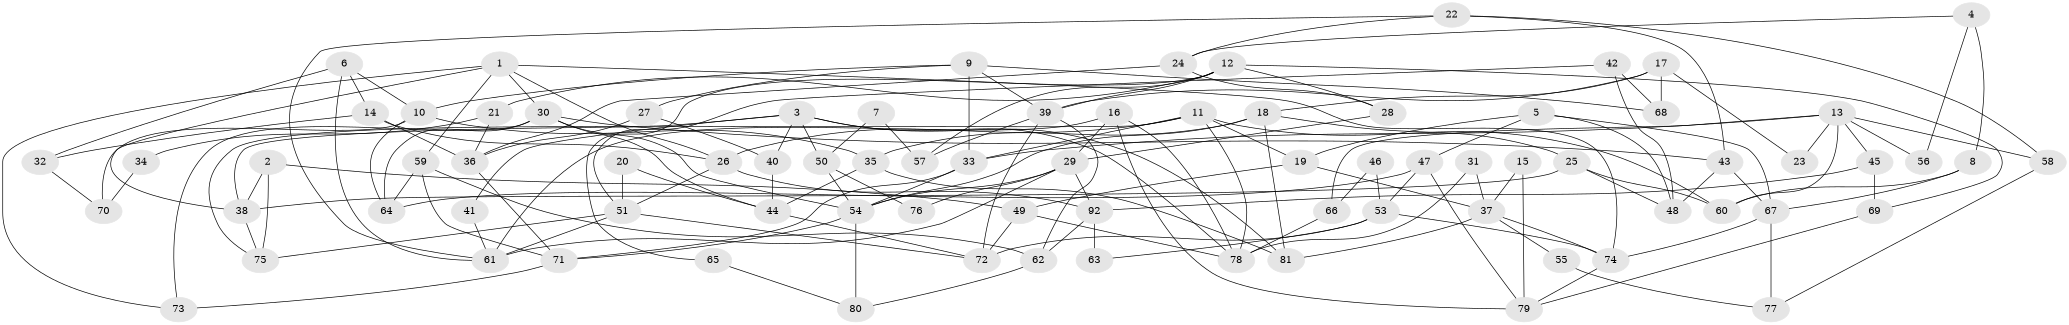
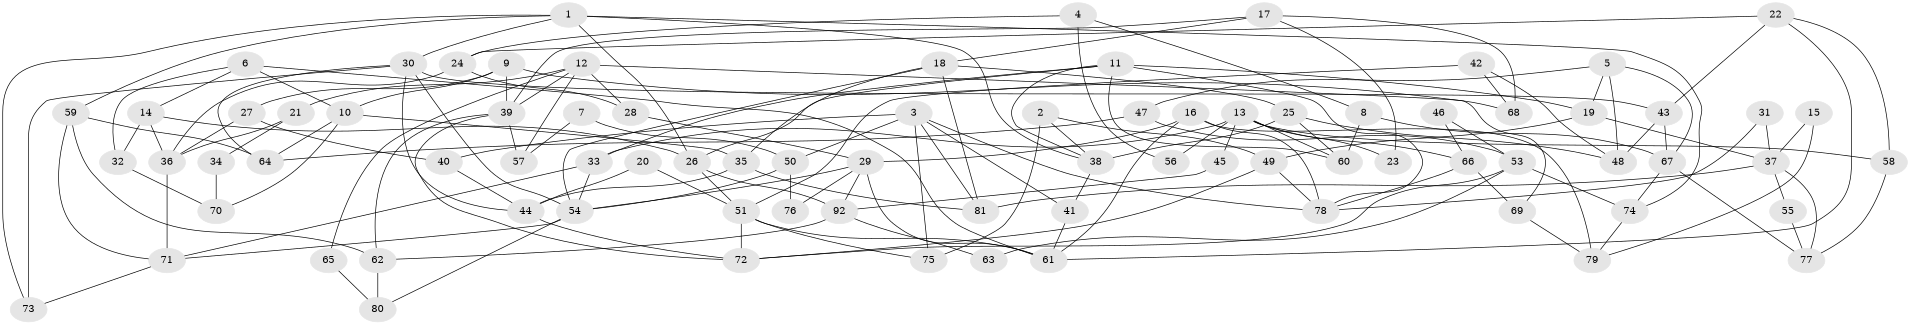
(969, 113) -> none
(1875, 182) -> (1496, 190)
(1550, 234) -> (1814, 204)
(251, 236) -> (1081, 191)
(1472, 237) -> none
